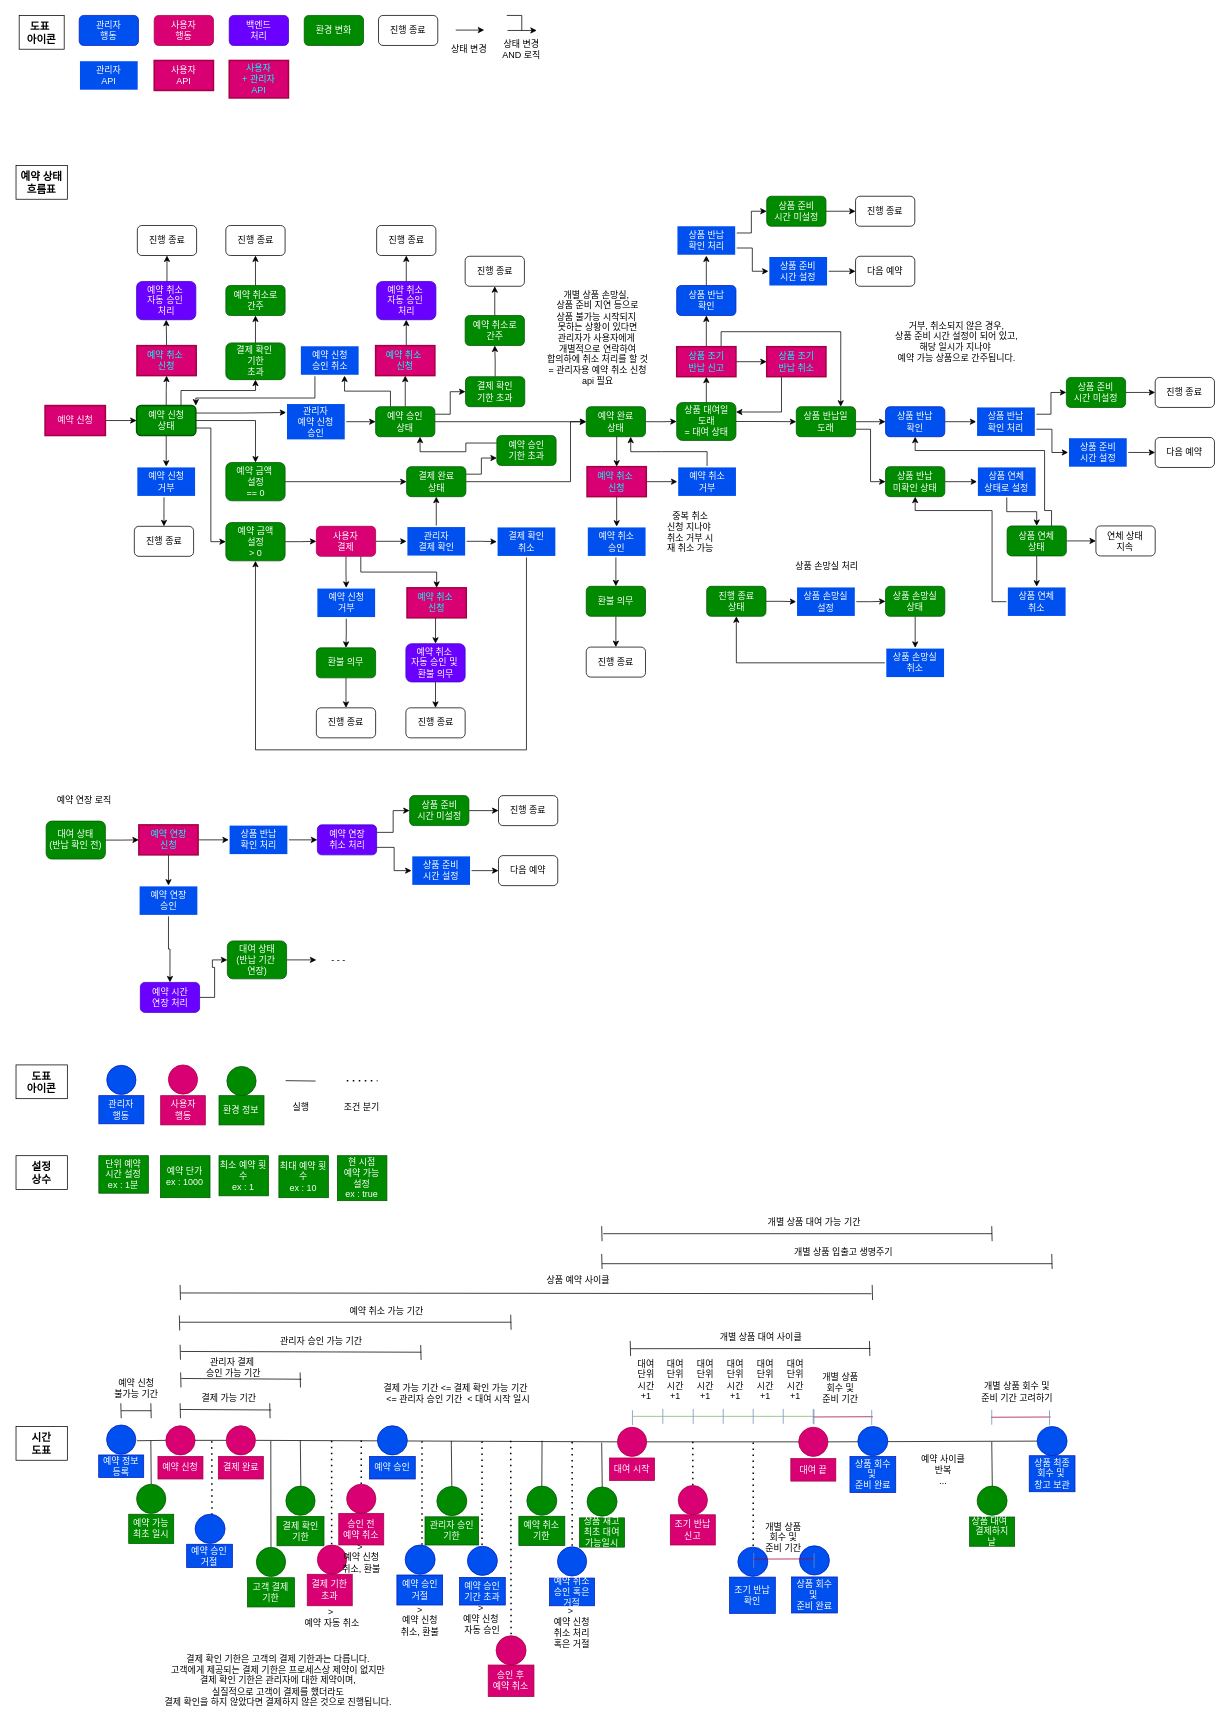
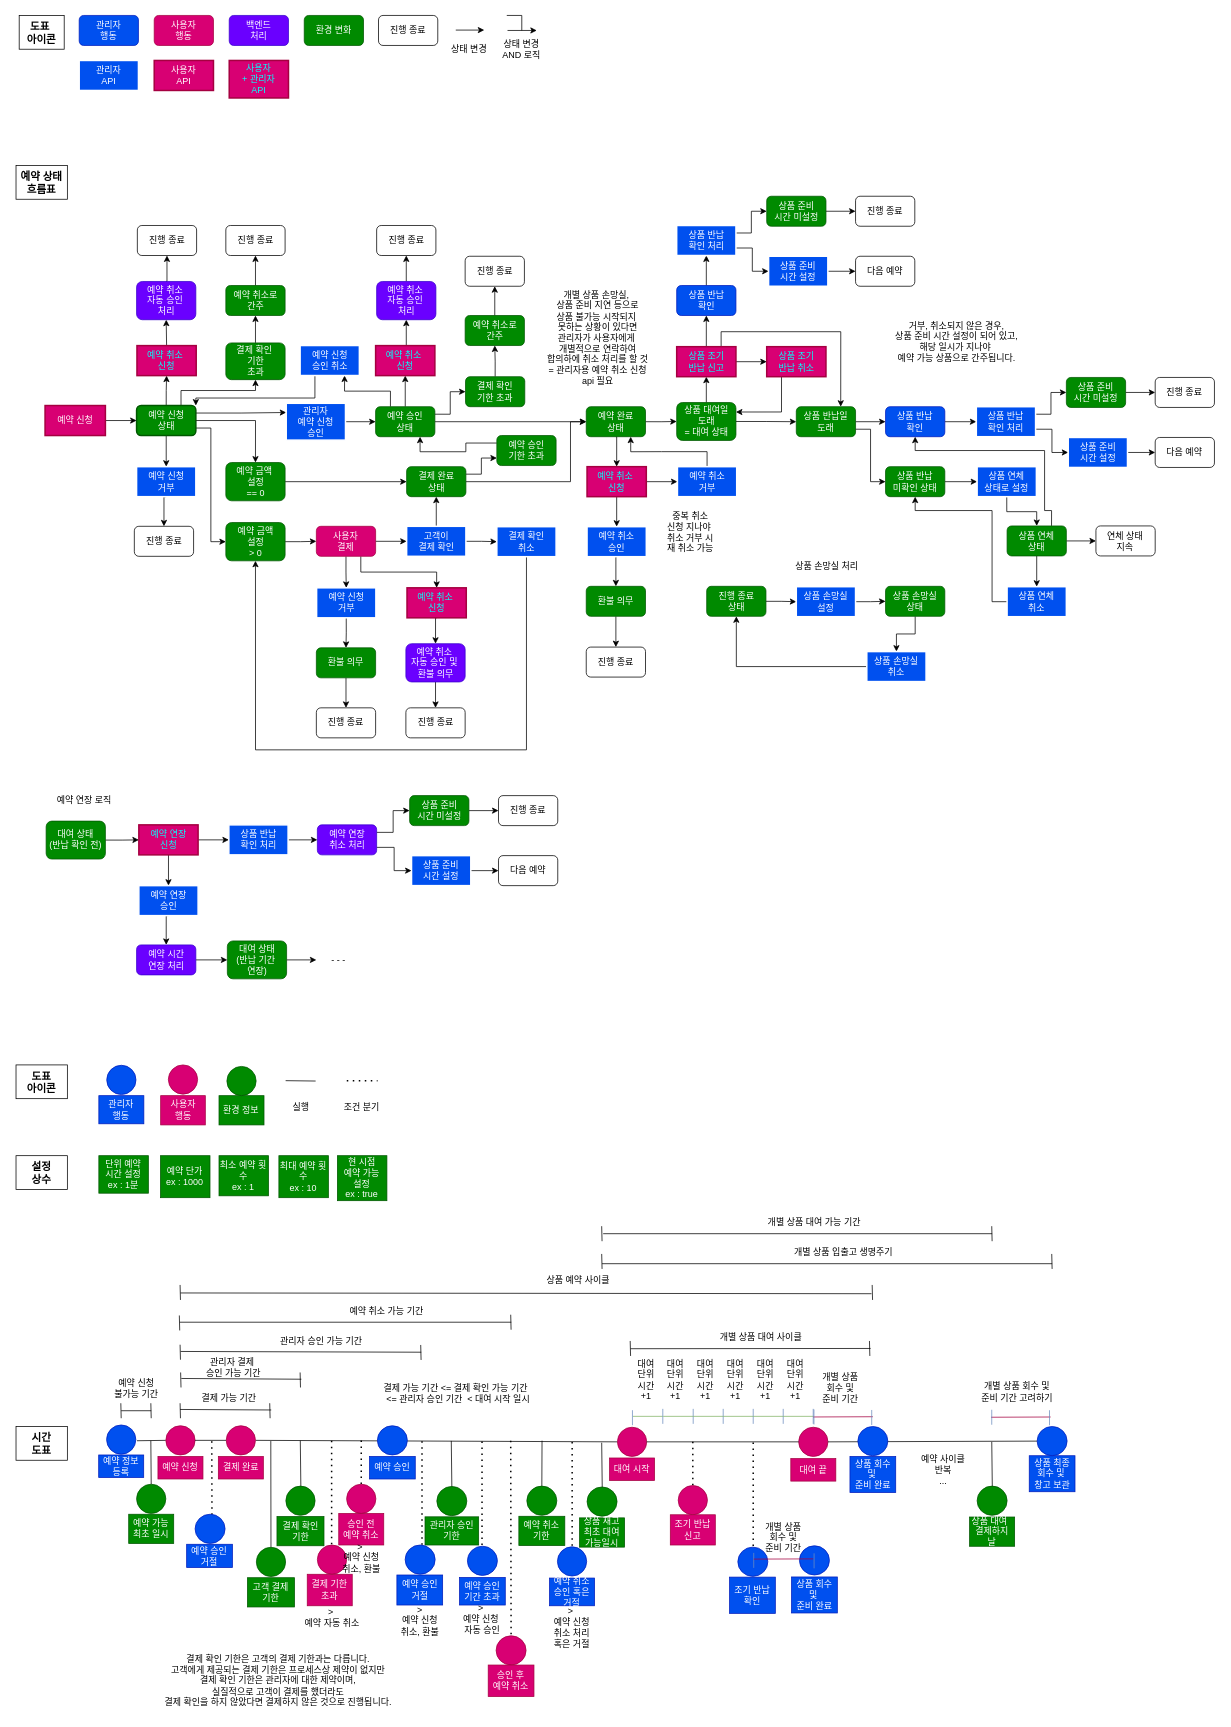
(437, 541) -> (437, 541)
(915, 663) -> (896, 666)
(170, 997) -> (166, 960)
